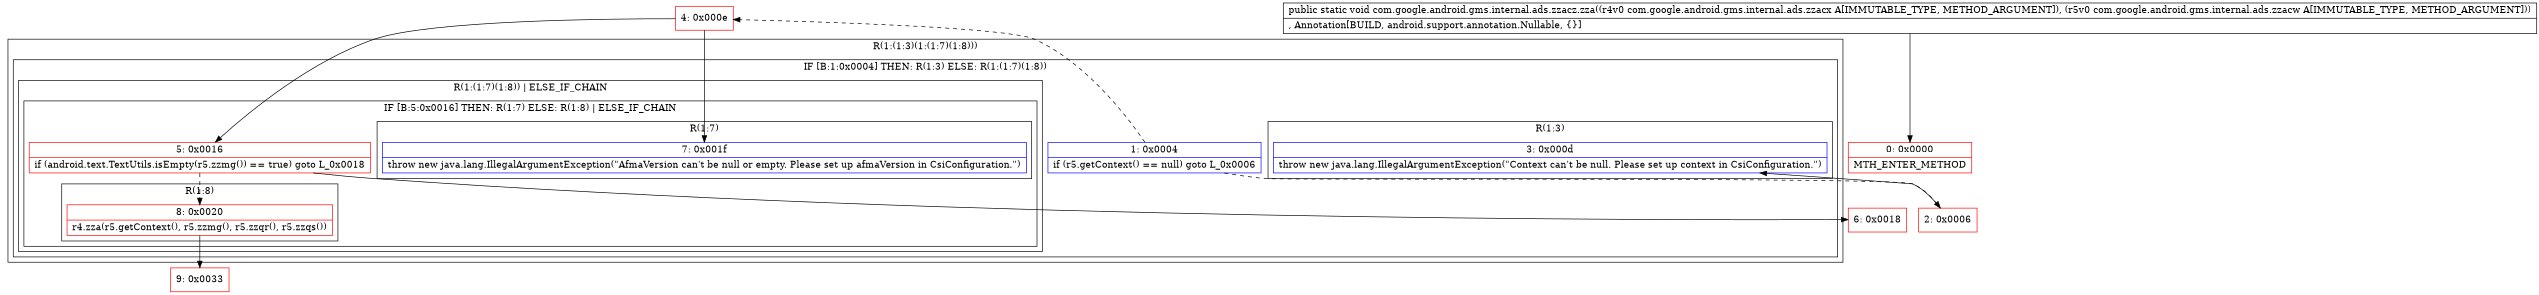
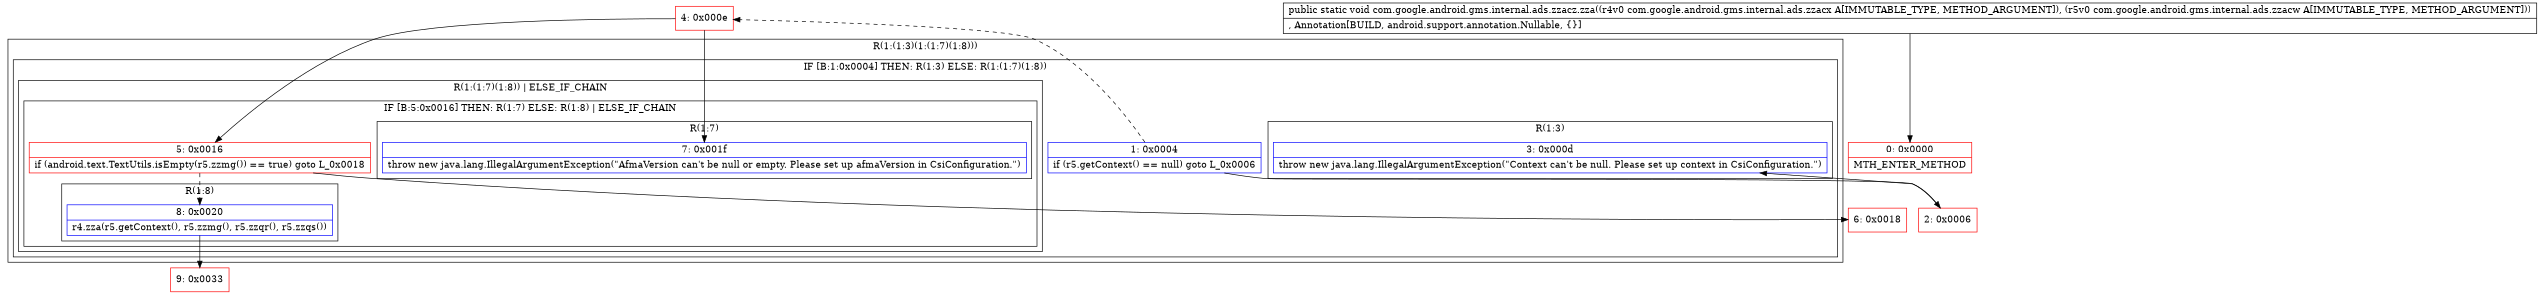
(1584, 179) -> (1584, 179)
(200, 220) -> (200, 220)
